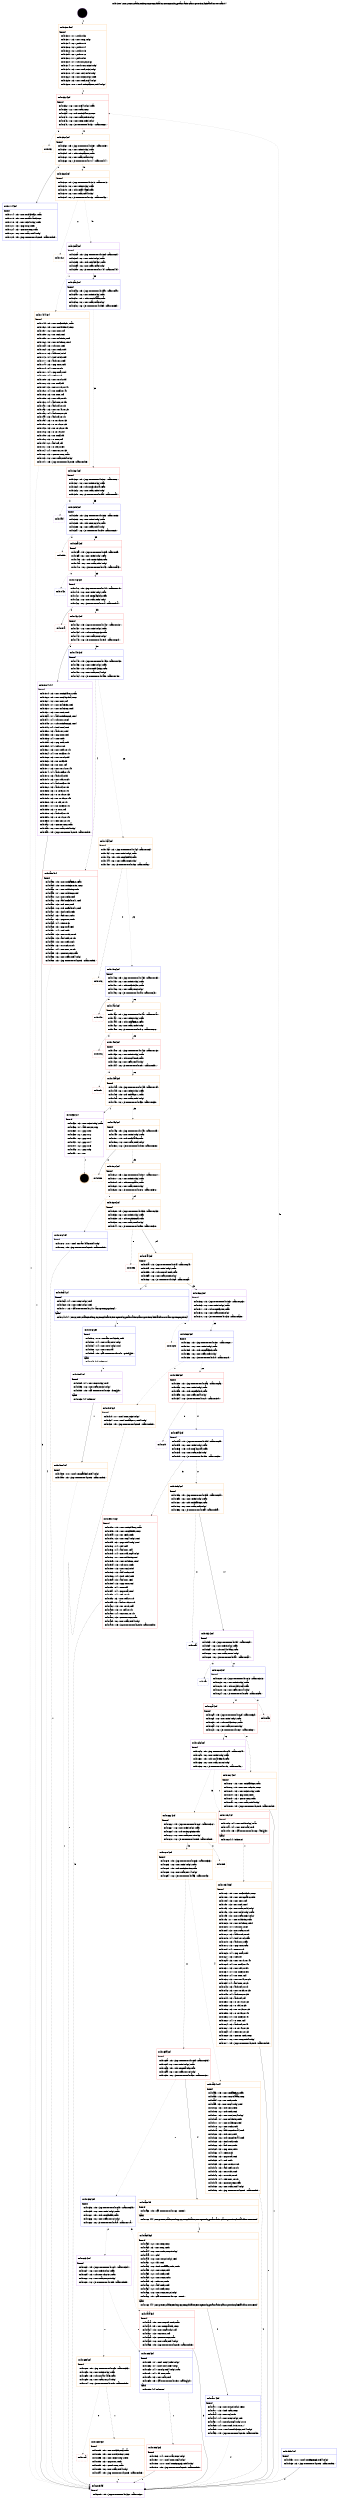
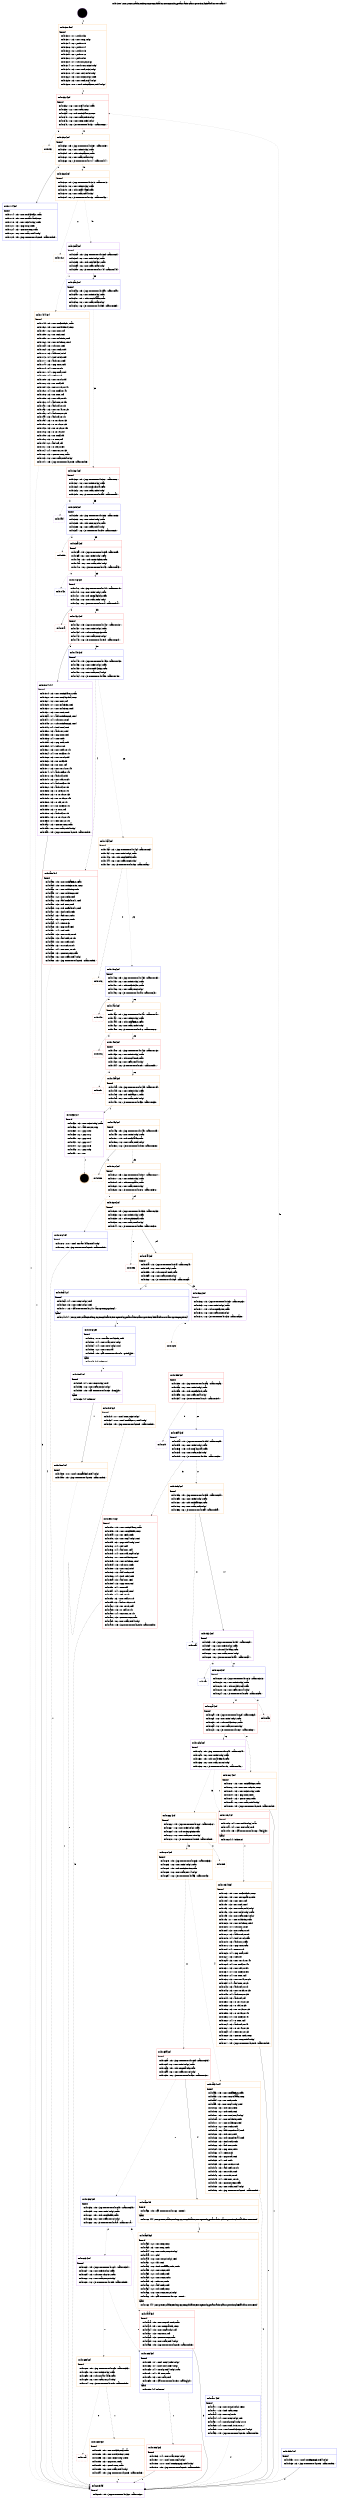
(133, 1112) -> none
(206, 1346) -> none
(198, 1416) -> (198, 1416)
(217, 2351) -> none
